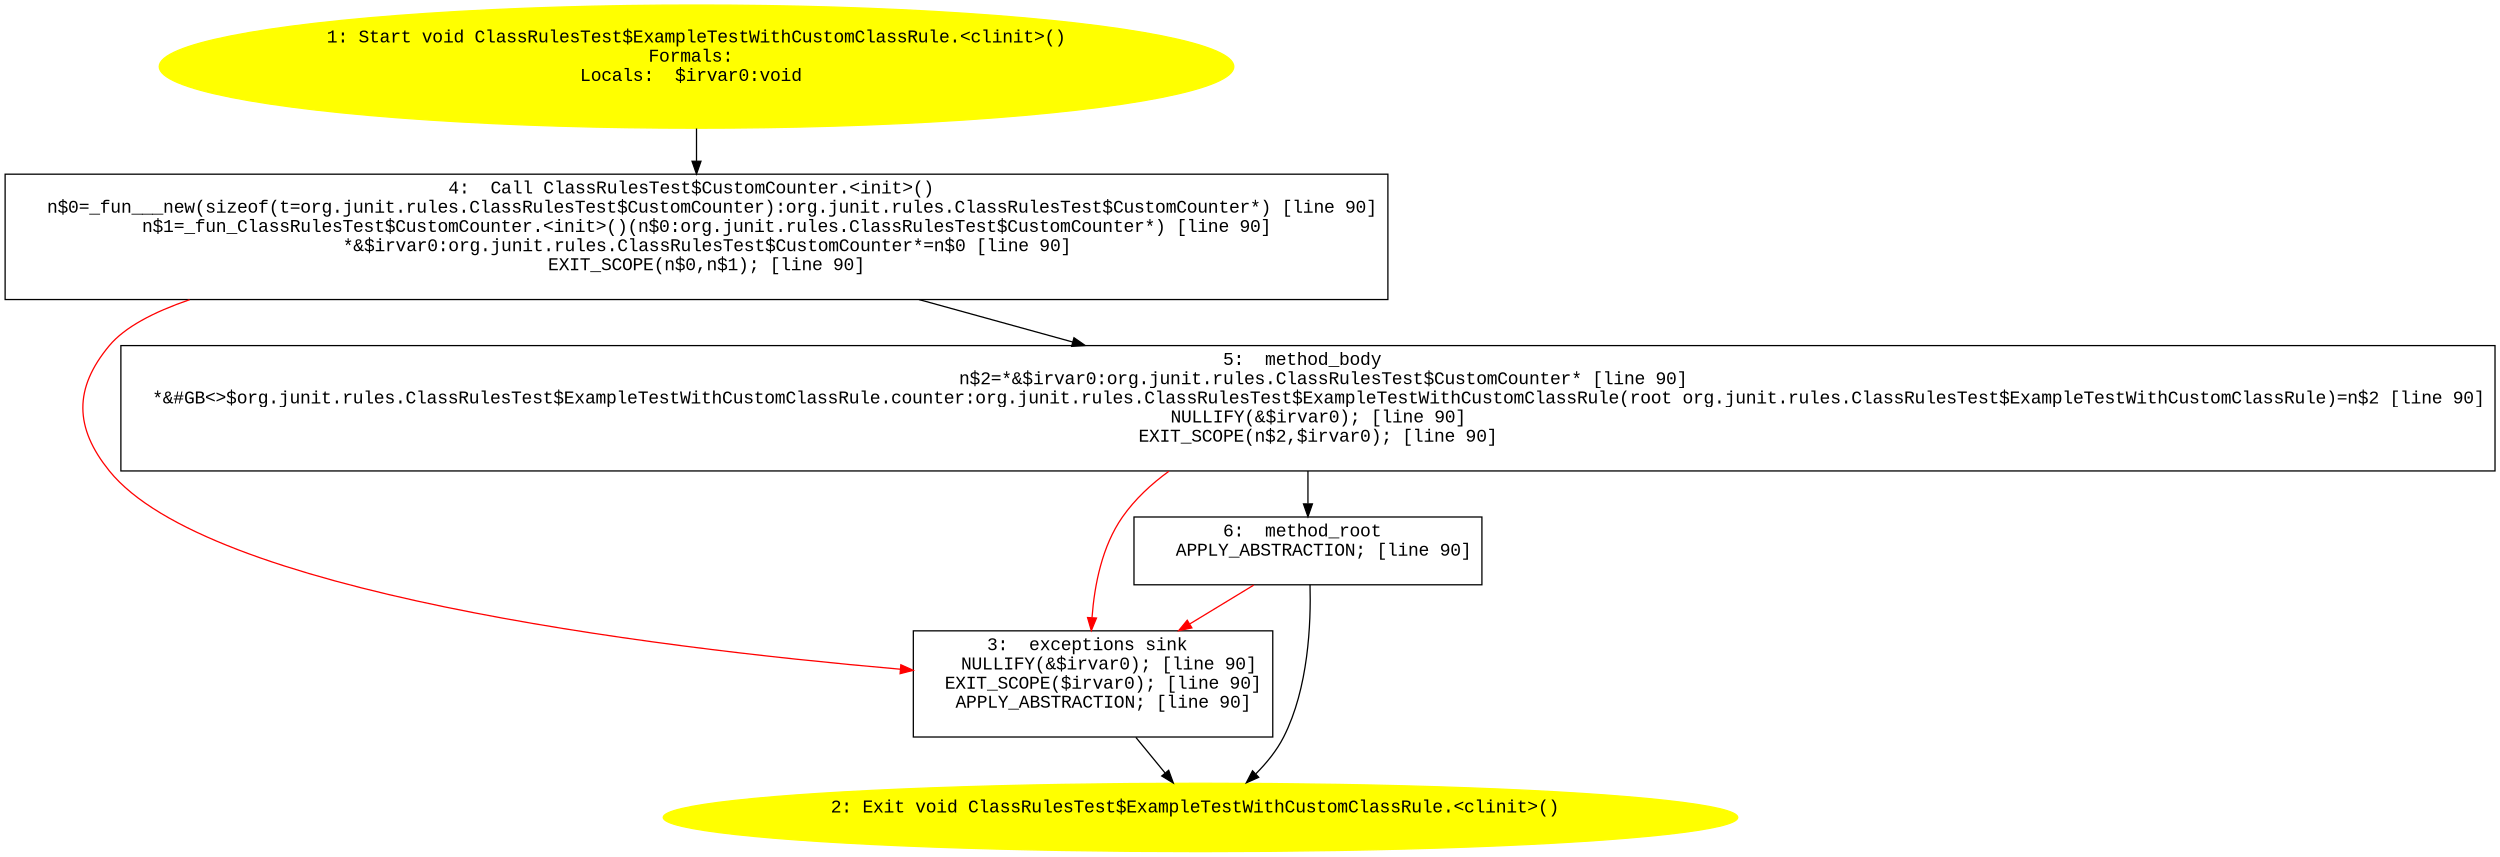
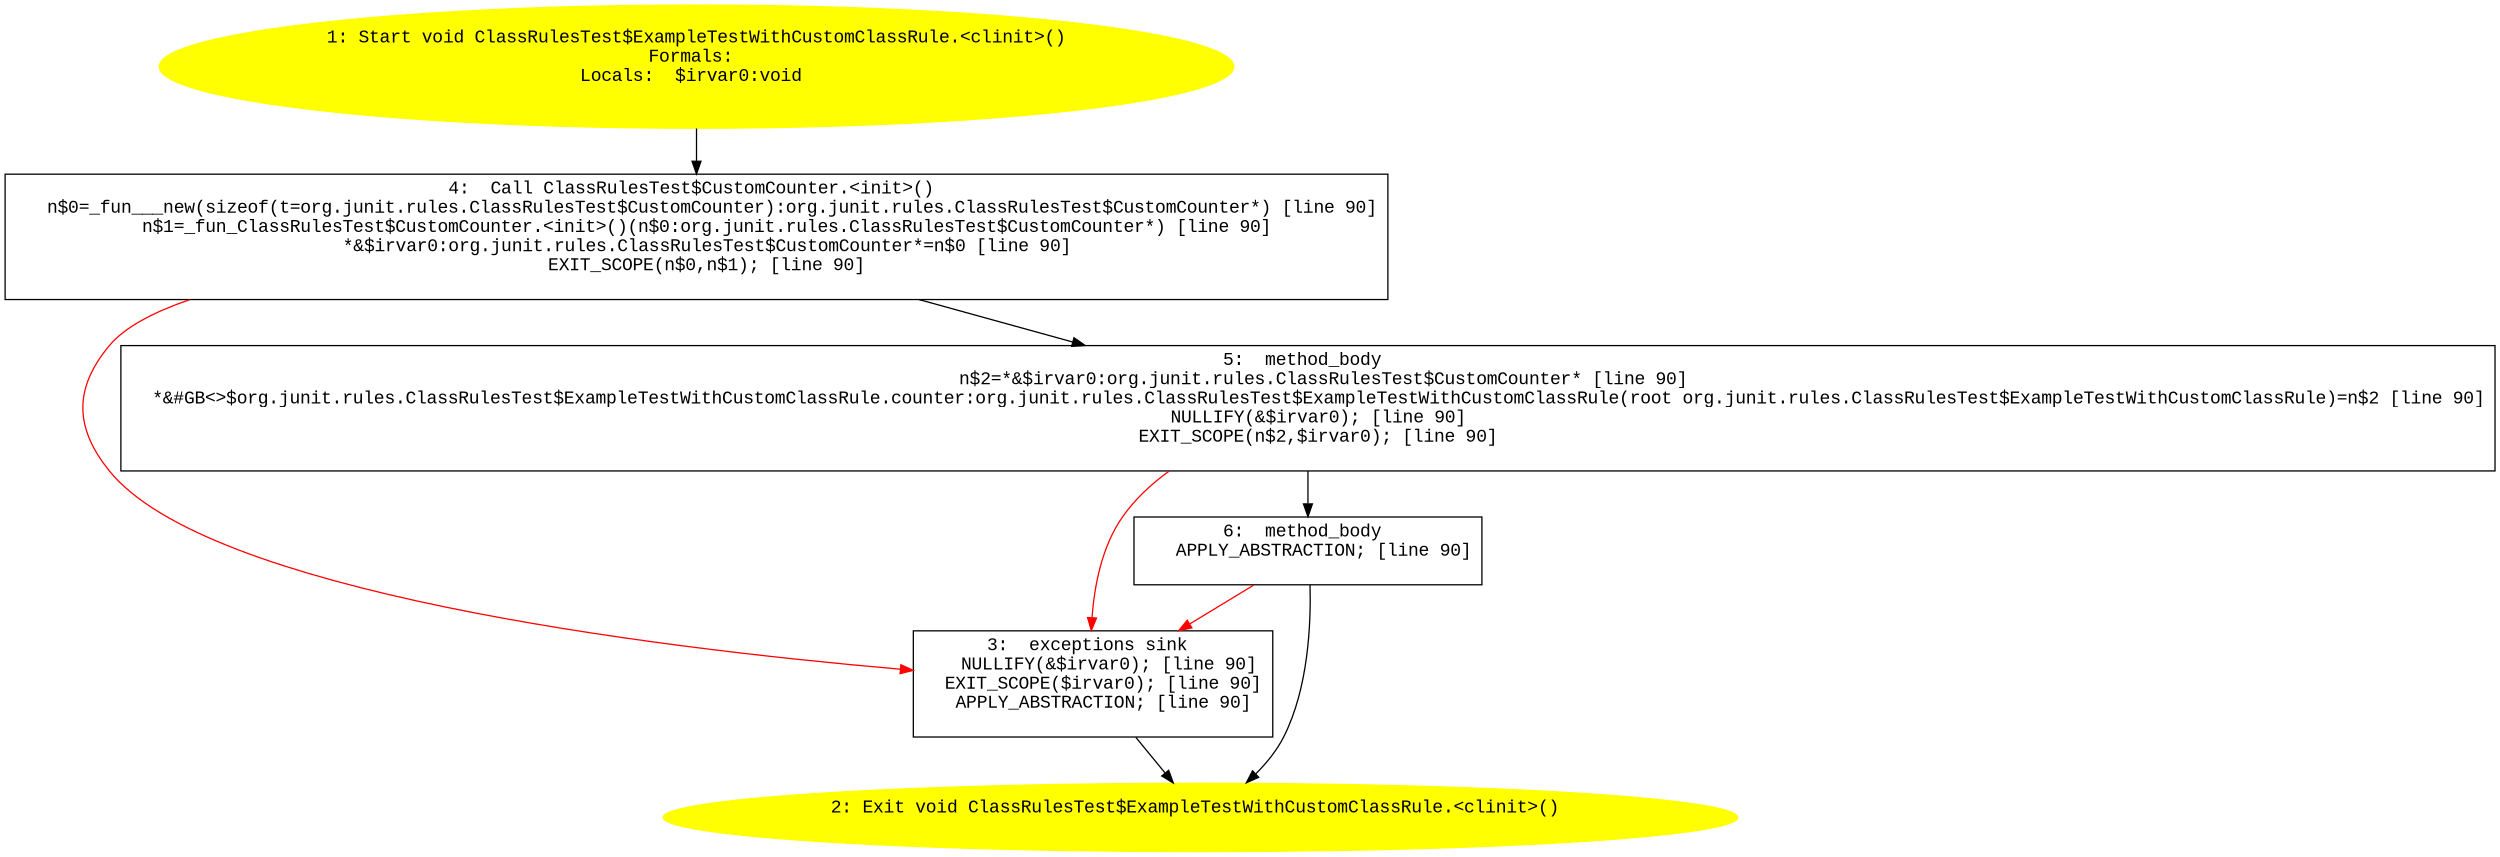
(1308, 551) -> (1308, 551)
